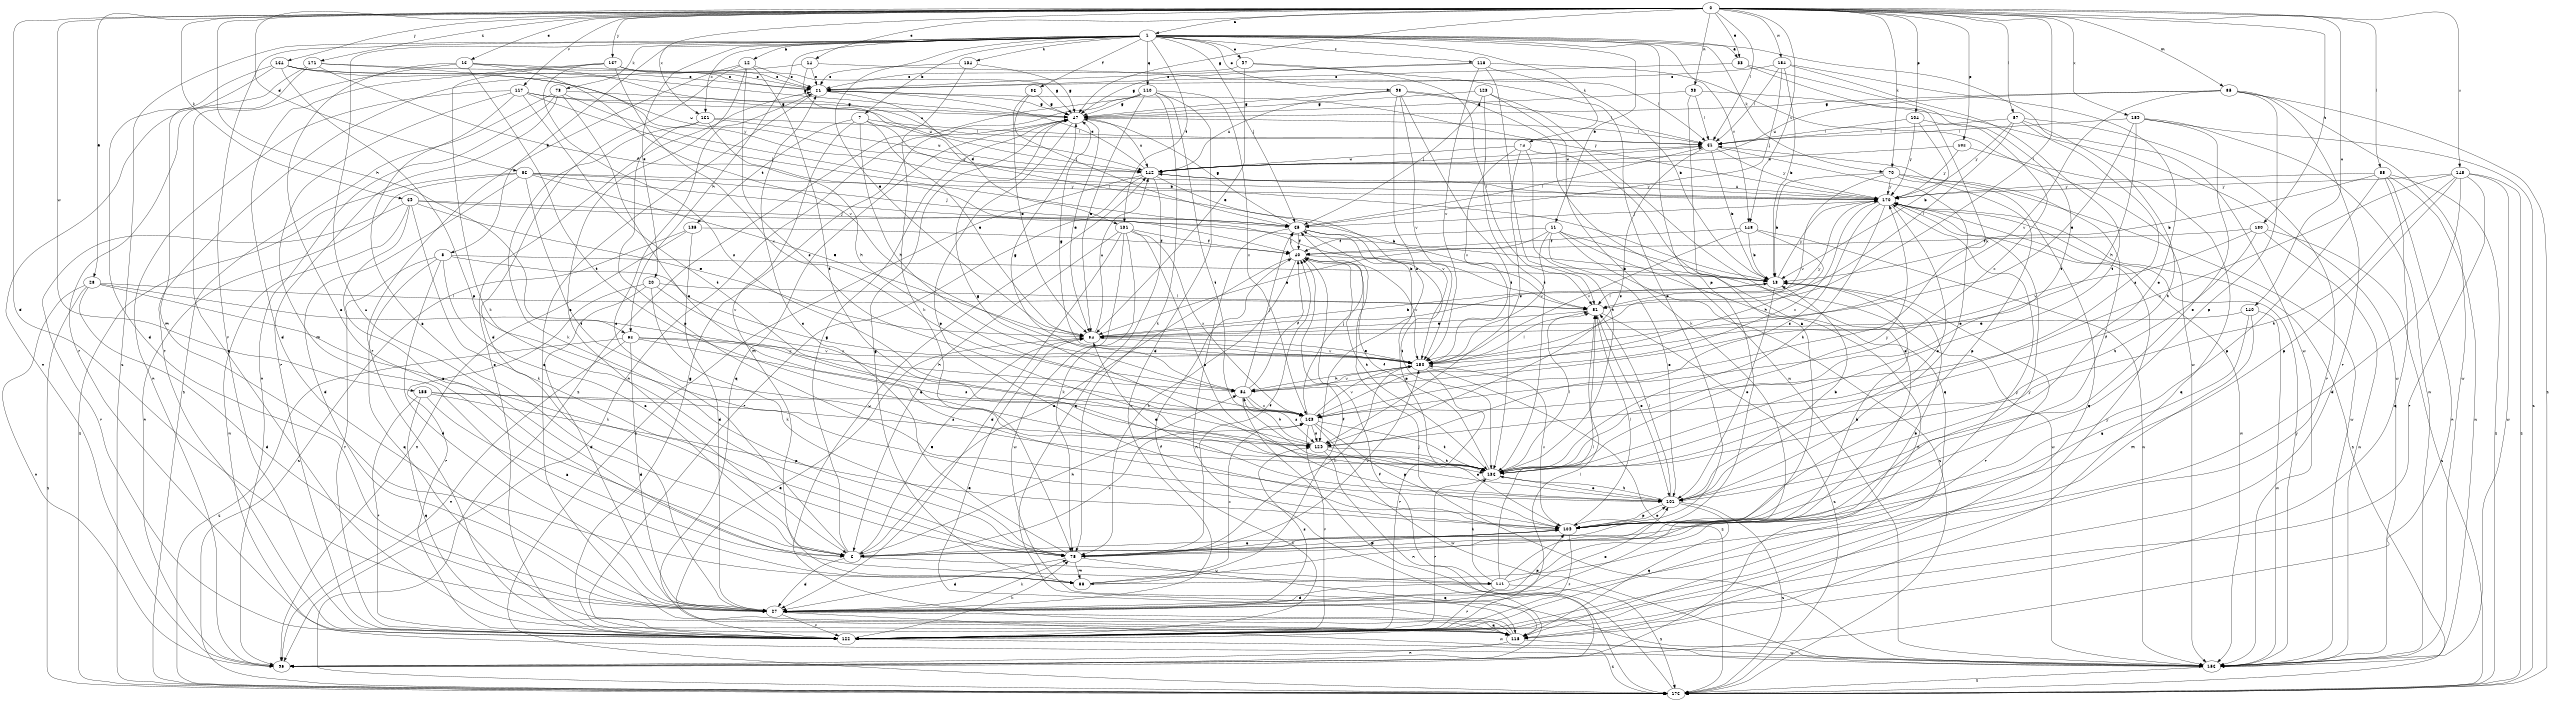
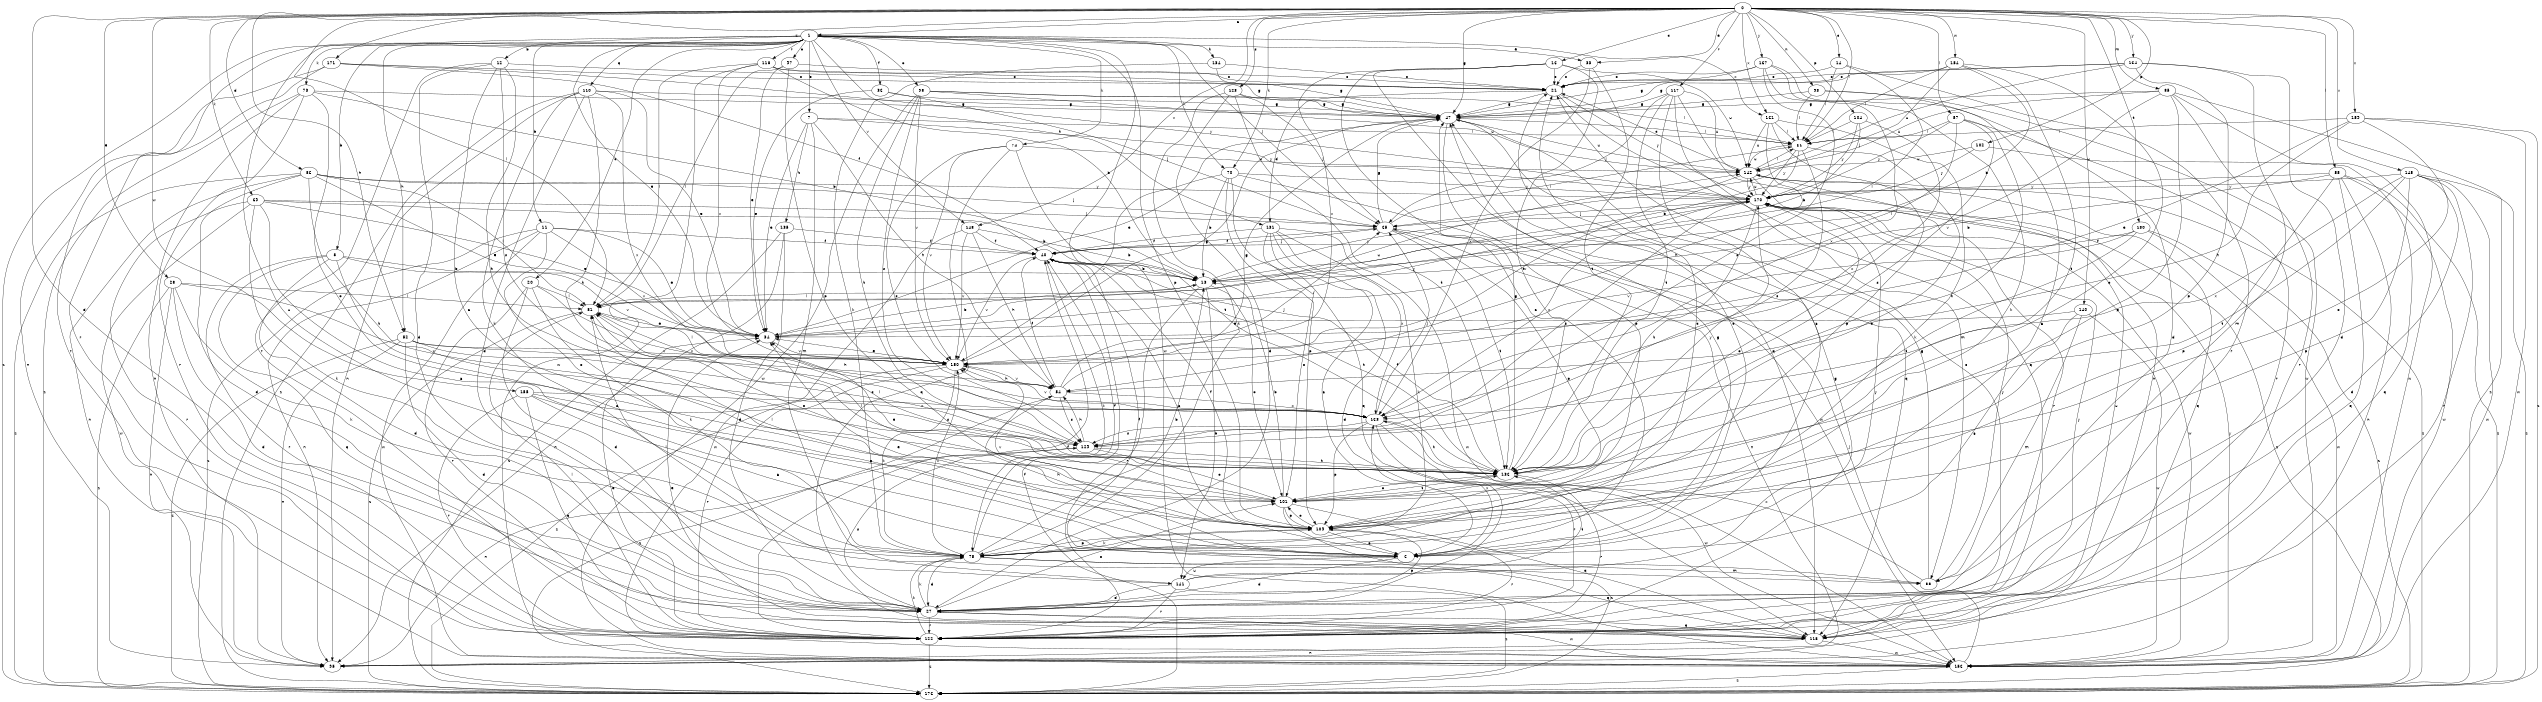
none -> (1463, 12)
(2088, 375) -> (1206, 391)
(1853, 508) -> (1215, 434)
